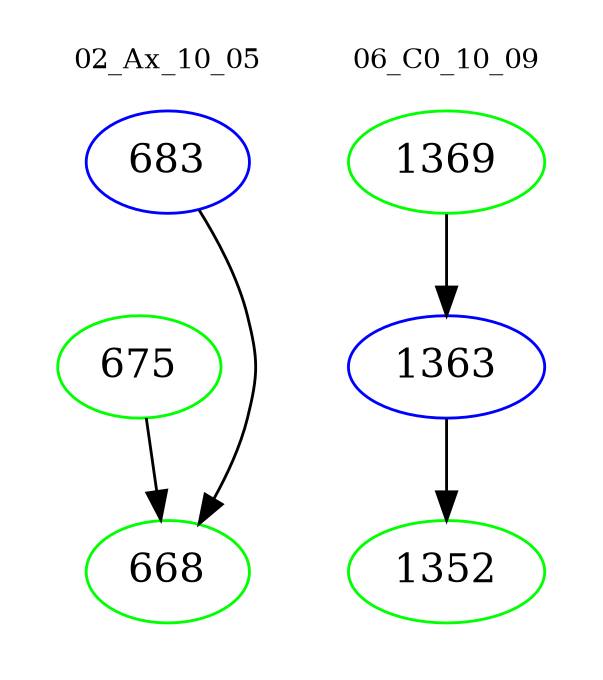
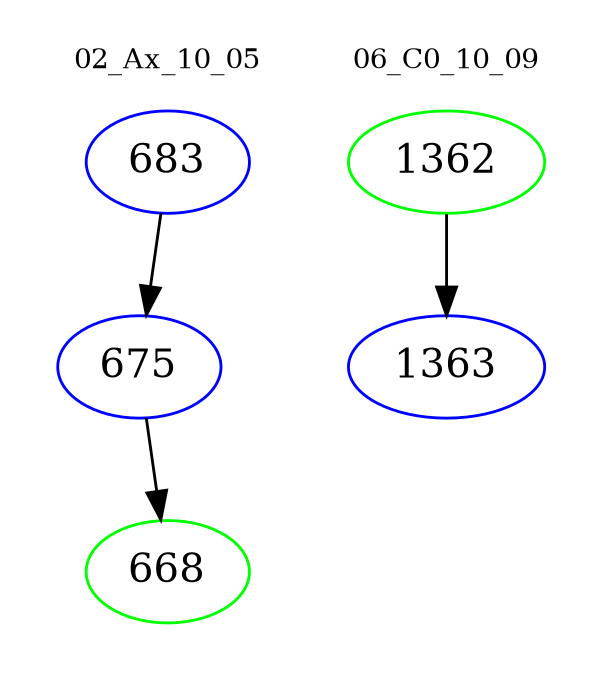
(447, 162) -> (447, 162)
(255, 353) -> (156, 250)
(139, 367) -> (139, 367)
(447, 572) -> none
